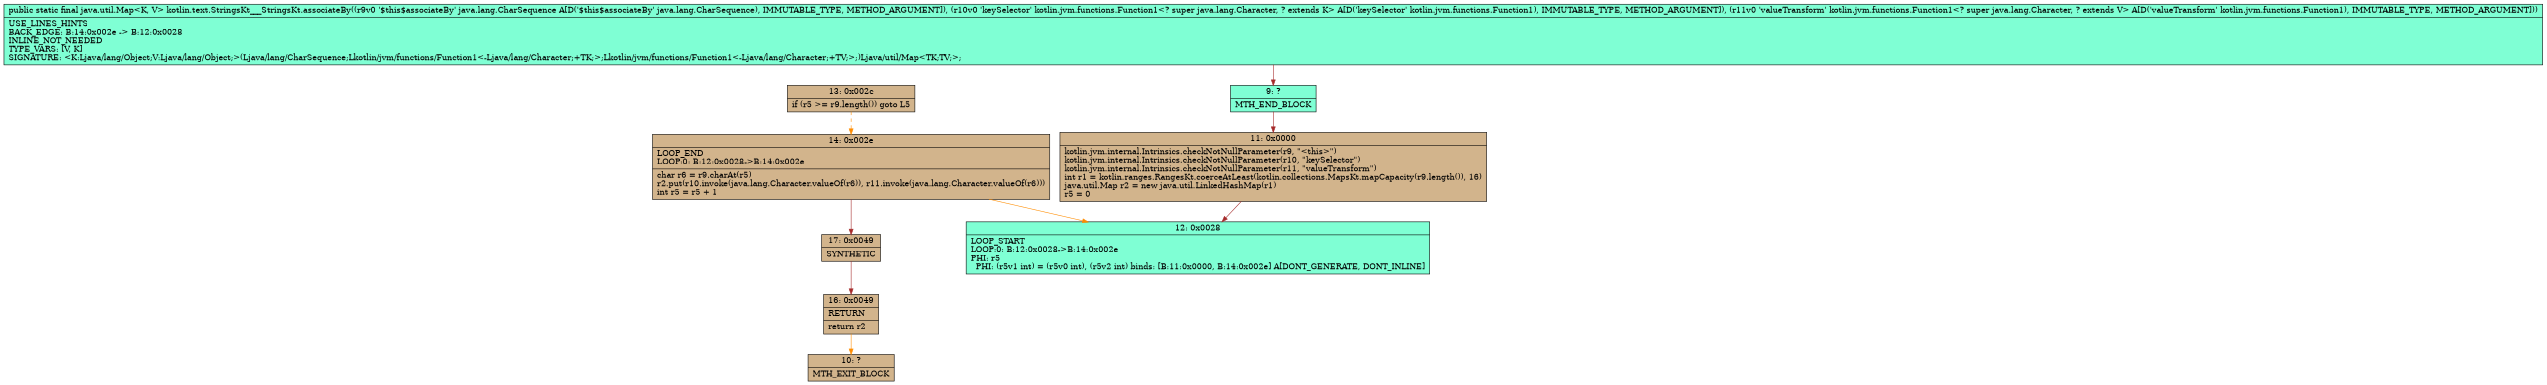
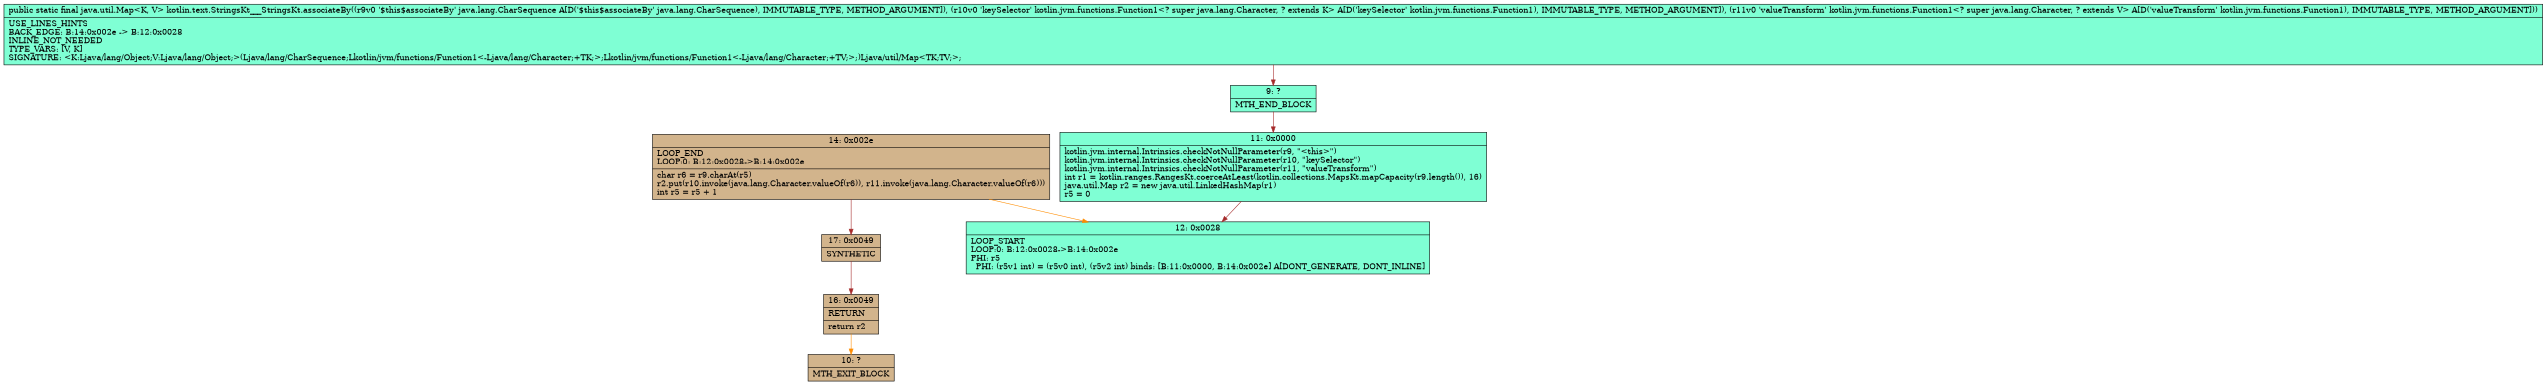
(851, 99) -> none
(1273, 167) -> (1273, 167)
